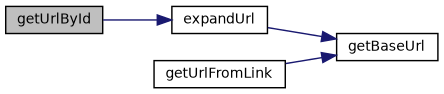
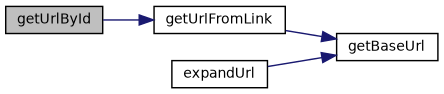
(130, 20) -> (121, 20)
